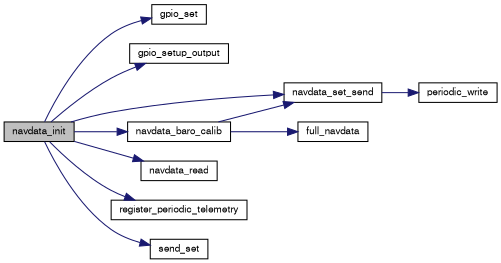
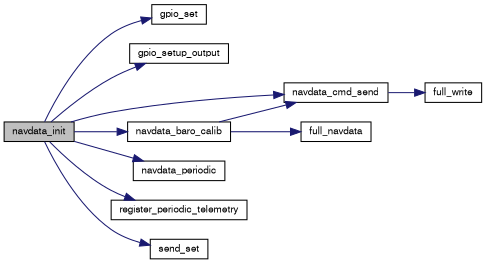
(333, 93) -> (336, 93)
(458, 93) -> (453, 93)
(179, 171) -> (179, 171)
